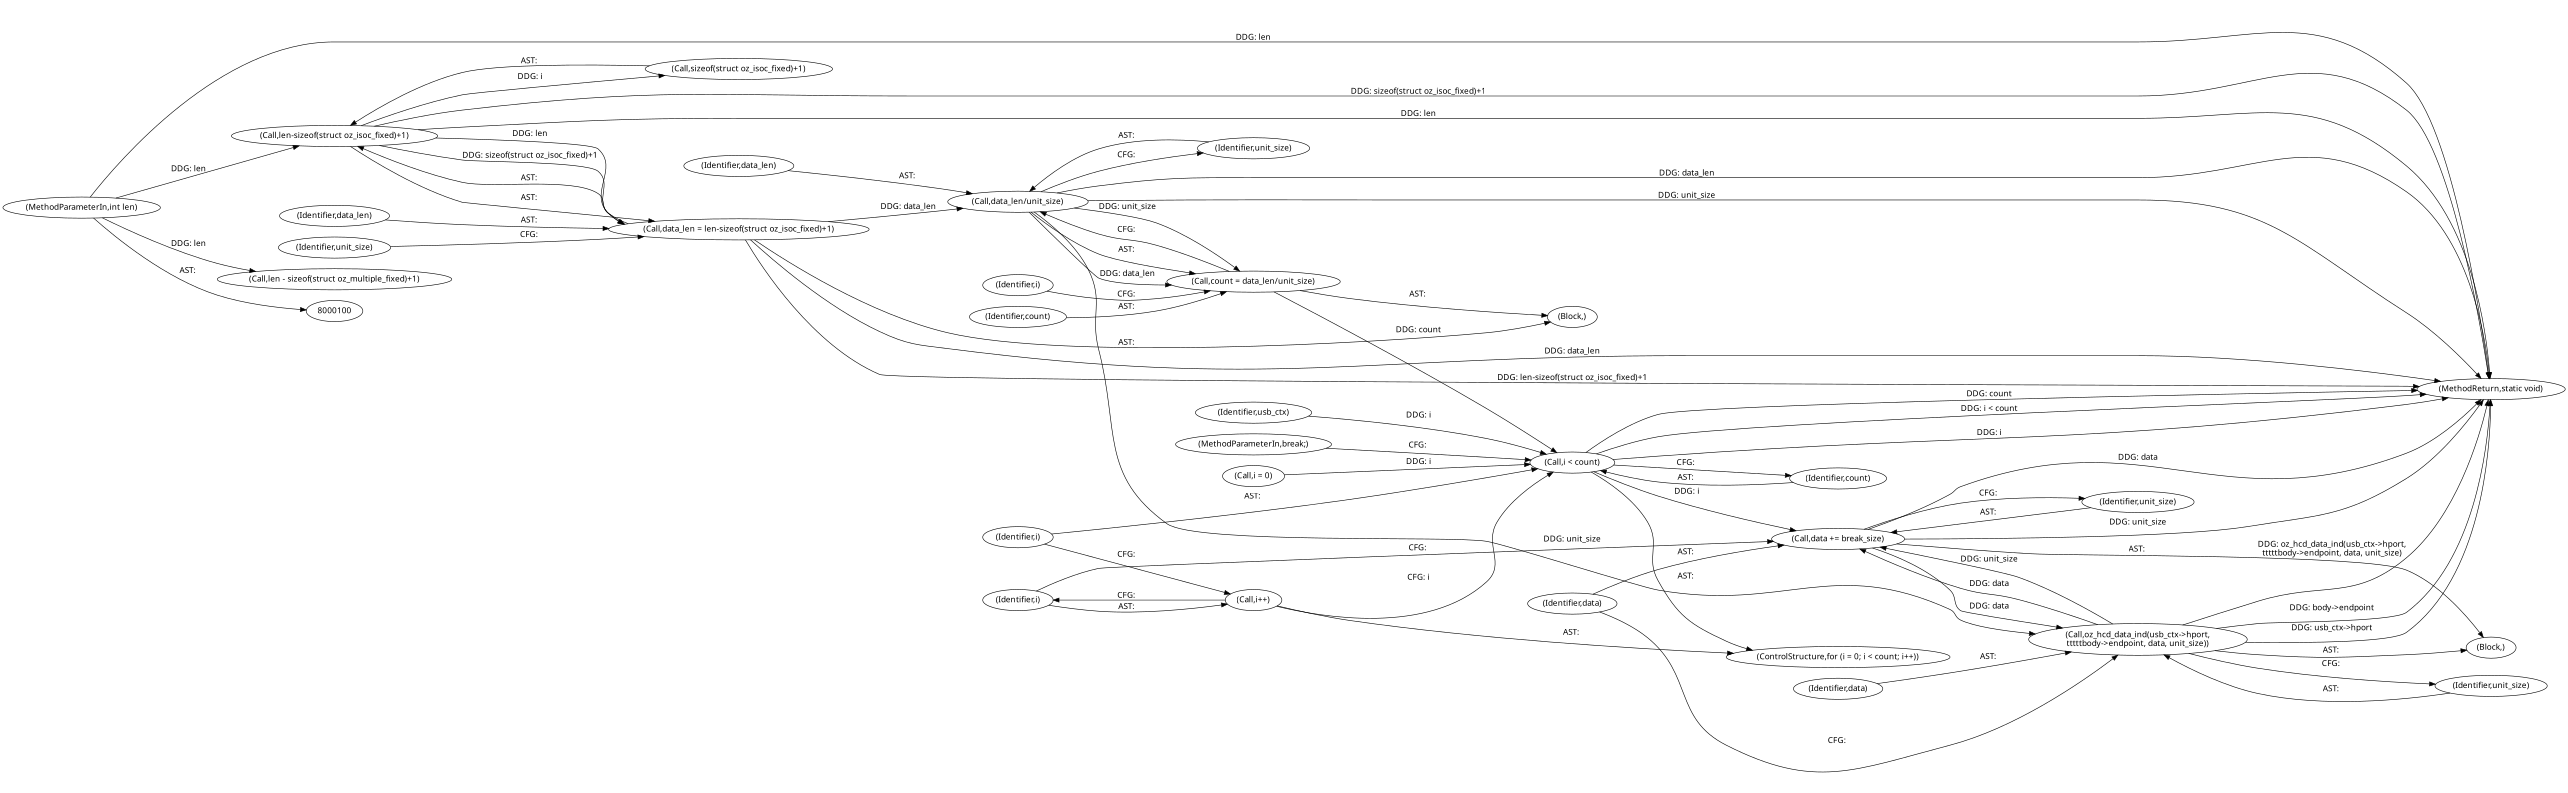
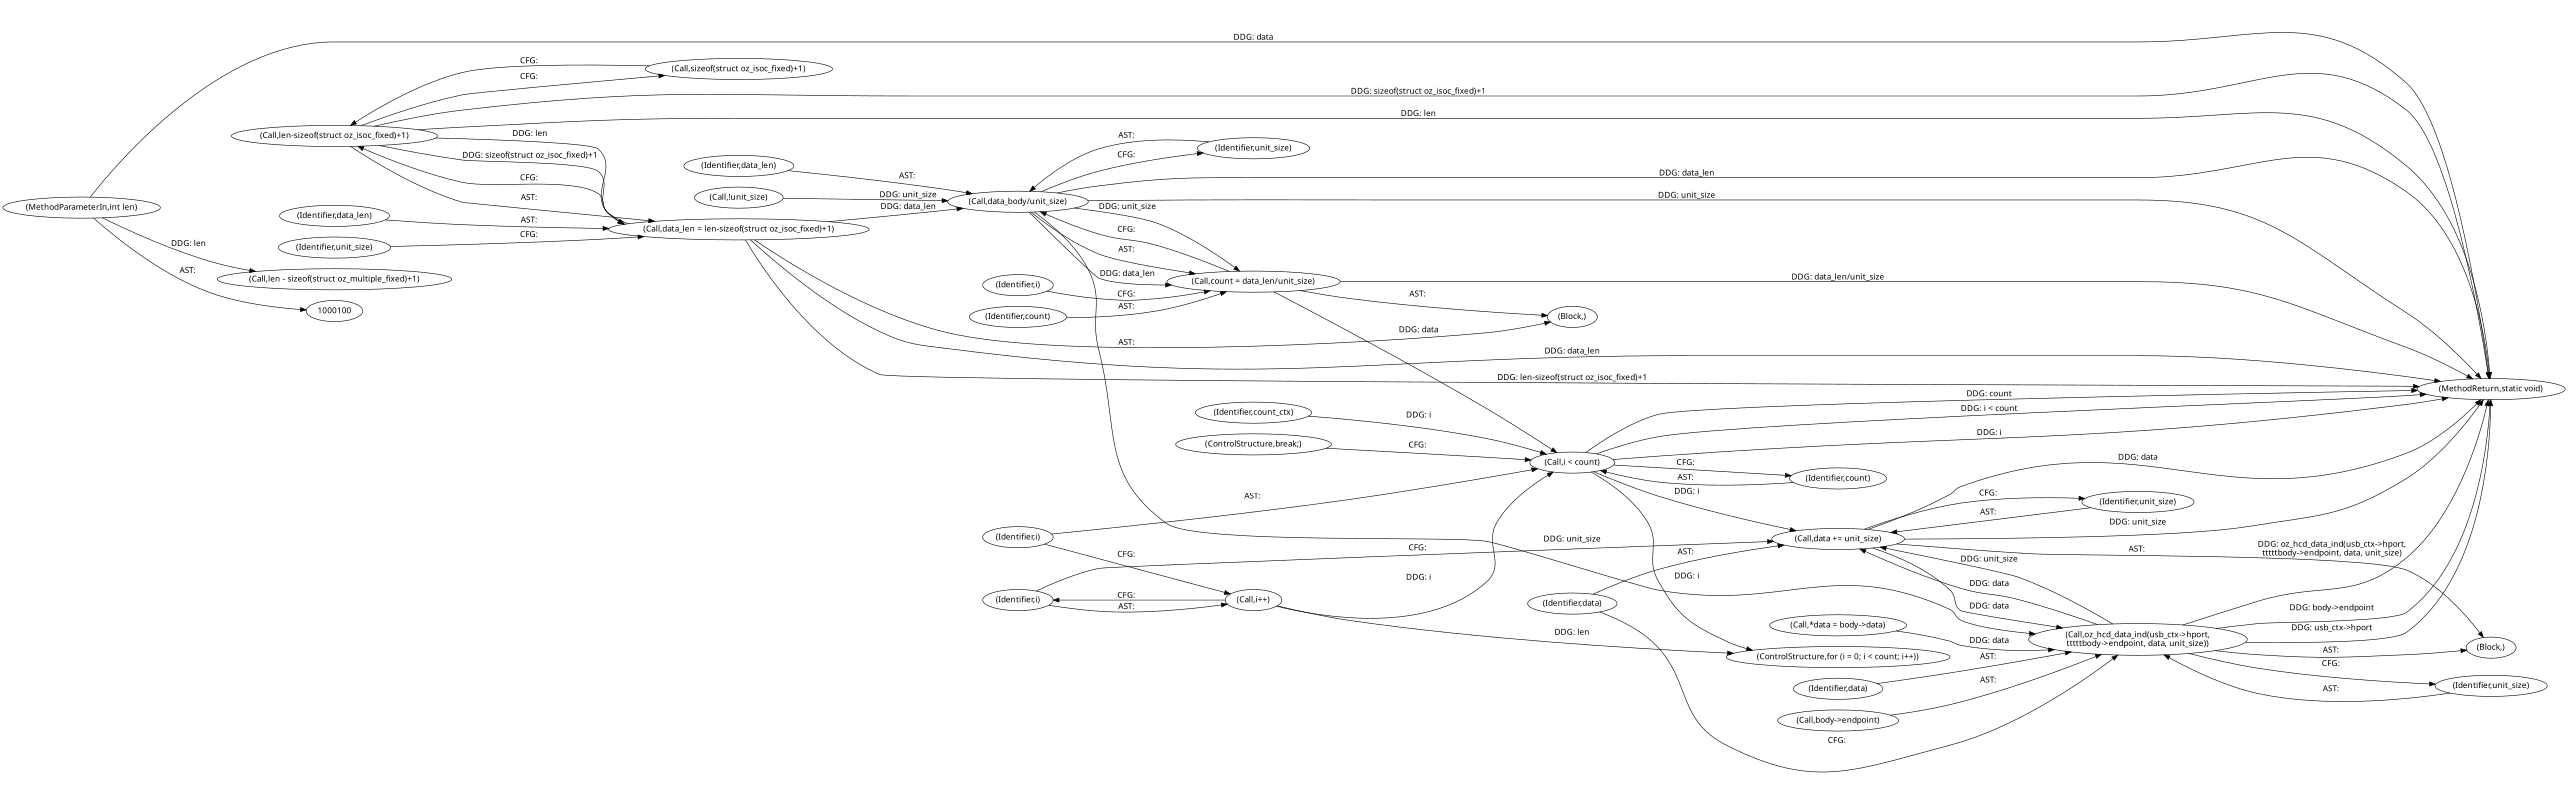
(1254, 38) -> (1254, 38)
(530, 61) -> (530, 61)
(530, 77) -> (530, 77)
(205, 173) -> none
(530, 178) -> (530, 178)
none -> (739, 198)
(1018, 202) -> (1018, 202)
none -> (1912, 282)
(335, 311) -> (335, 311)
(1419, 330) -> (1419, 330)
(1254, 413) -> (1254, 413)
(1254, 444) -> (1254, 444)
(1254, 476) -> none
(1838, 539) -> (1838, 539)
(1687, 576) -> (1687, 576)
(1419, 577) -> (1419, 577)
none -> (1838, 625)
(1572, 633) -> (1572, 633)
none -> (1838, 721)
